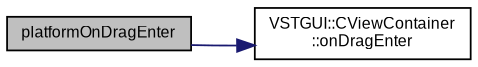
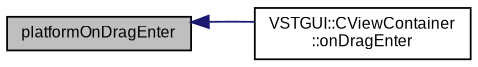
(214, 45) -> (232, 22)
